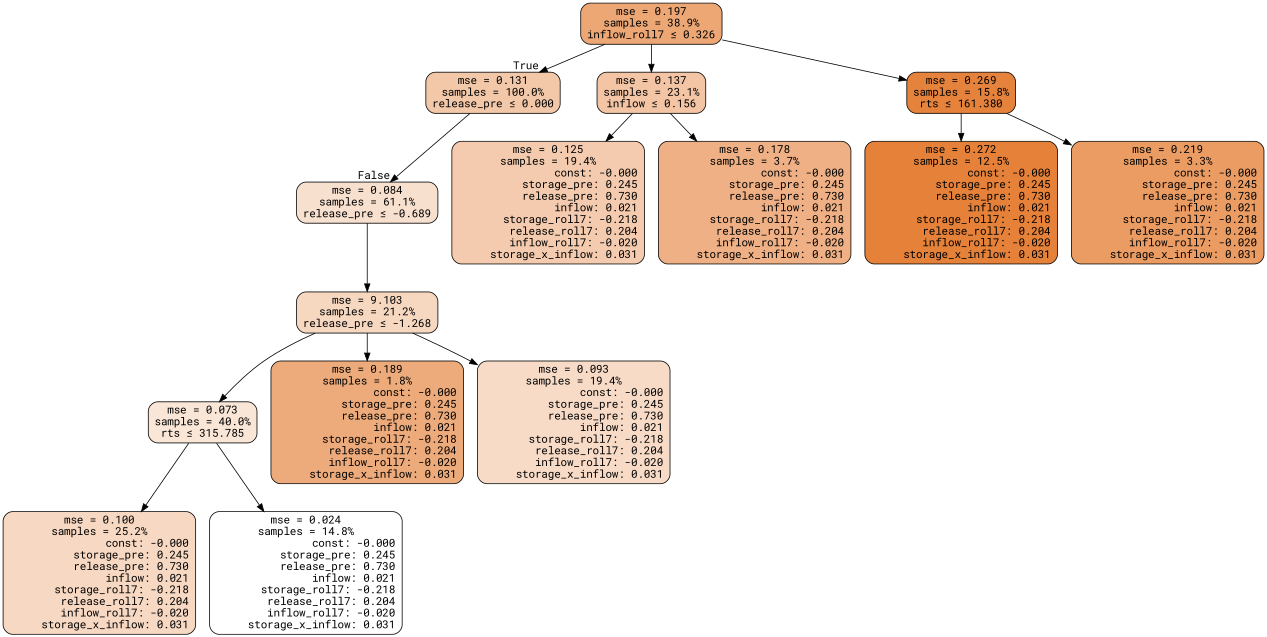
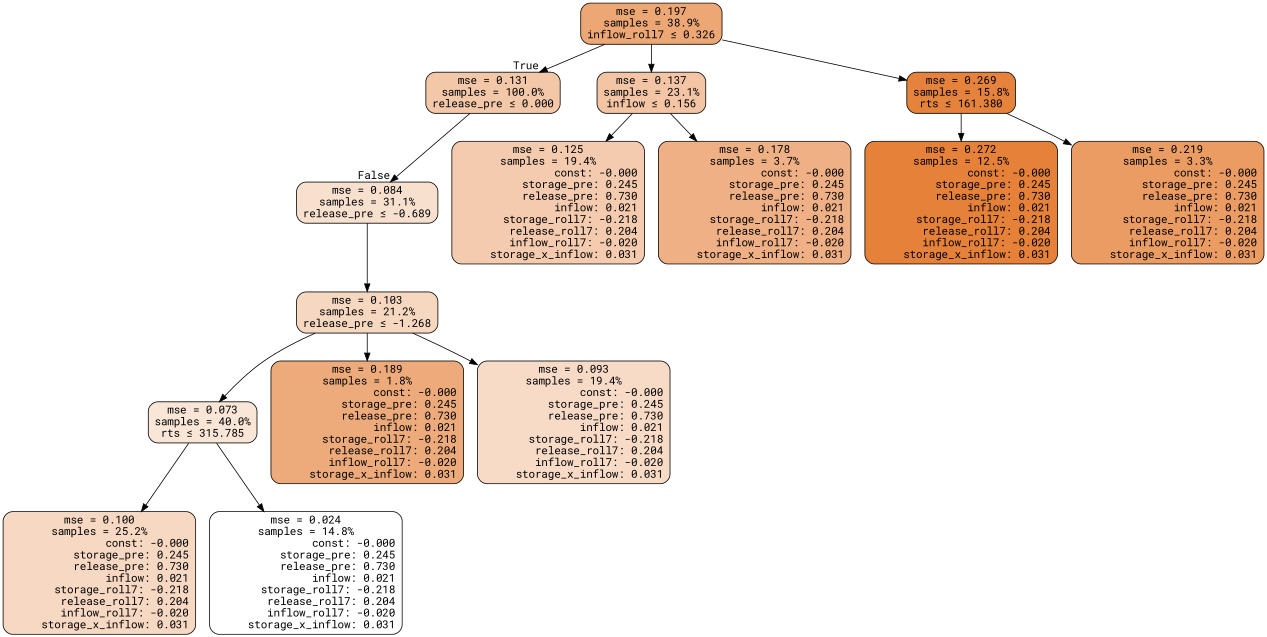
(367, 203) -> (367, 203)
(367, 312) -> (367, 312)
